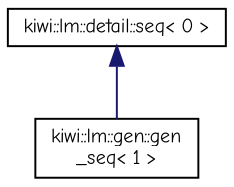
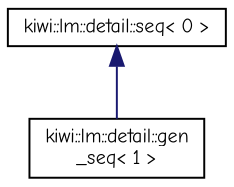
(117, 148) -> (117, 148)
